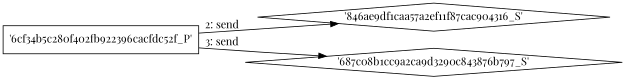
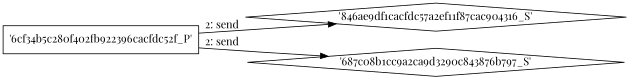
(434, 17) -> (436, 17)
(222, 42) -> (222, 42)
